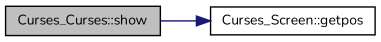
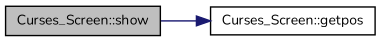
(83, 21) -> (83, 21)
